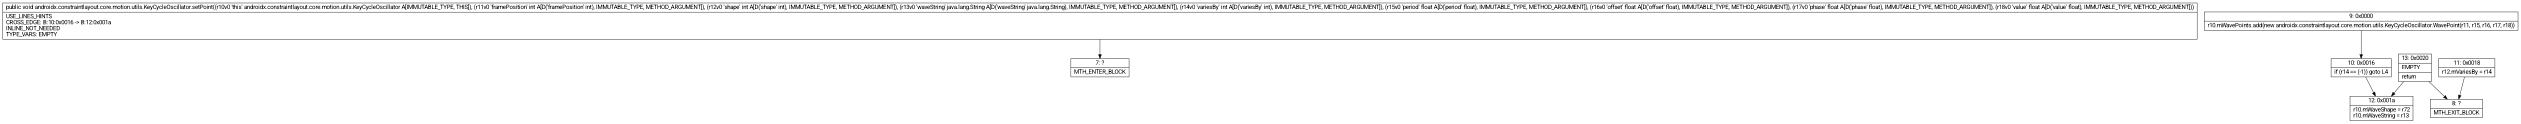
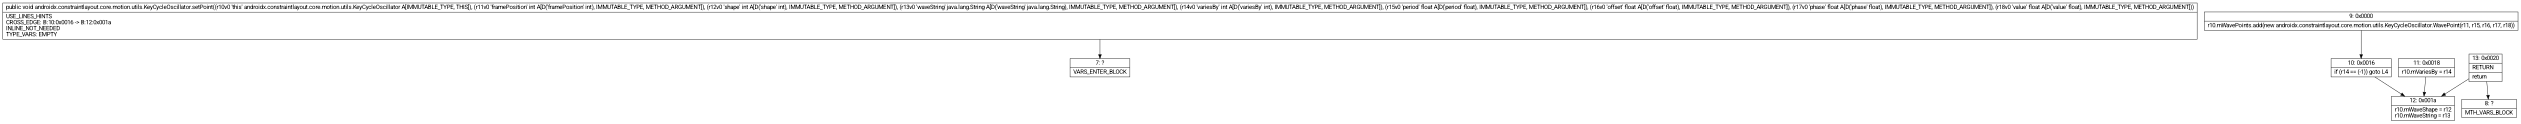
(2411, 68) -> (2483, 68)
(1100, 72) -> (1100, 72)
(2467, 72) -> (2427, 72)
(2462, 86) -> (2425, 85)
(2382, 110) -> (2423, 110)
(2456, 113) -> (2489, 113)
